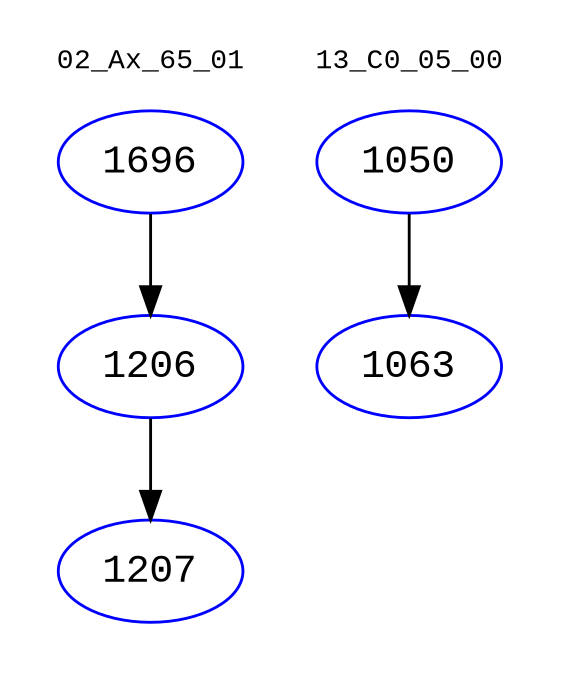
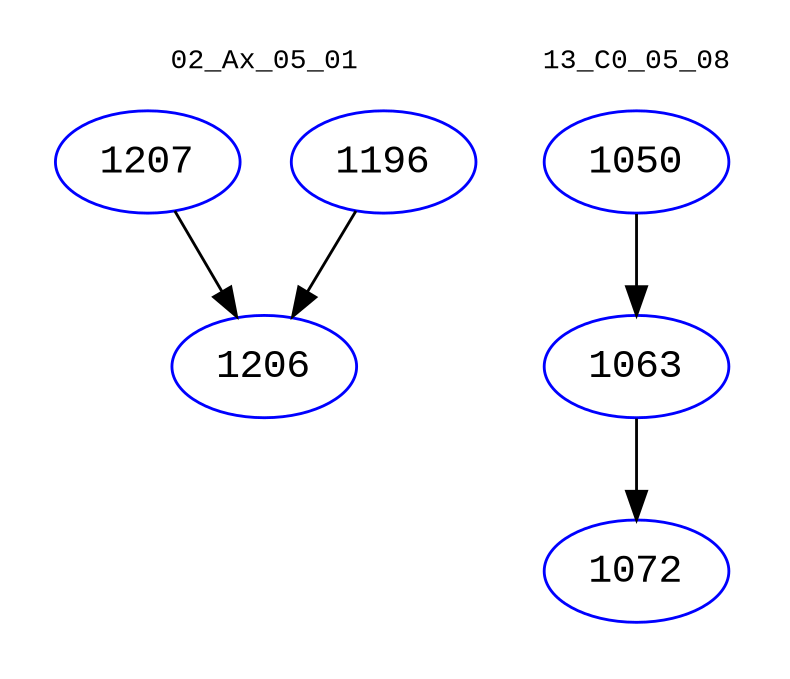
(152, 61) -> (266, 61)
(411, 61) -> (638, 61)
(151, 162) -> (384, 162)
(151, 455) -> (198, 251)
none -> (637, 571)
